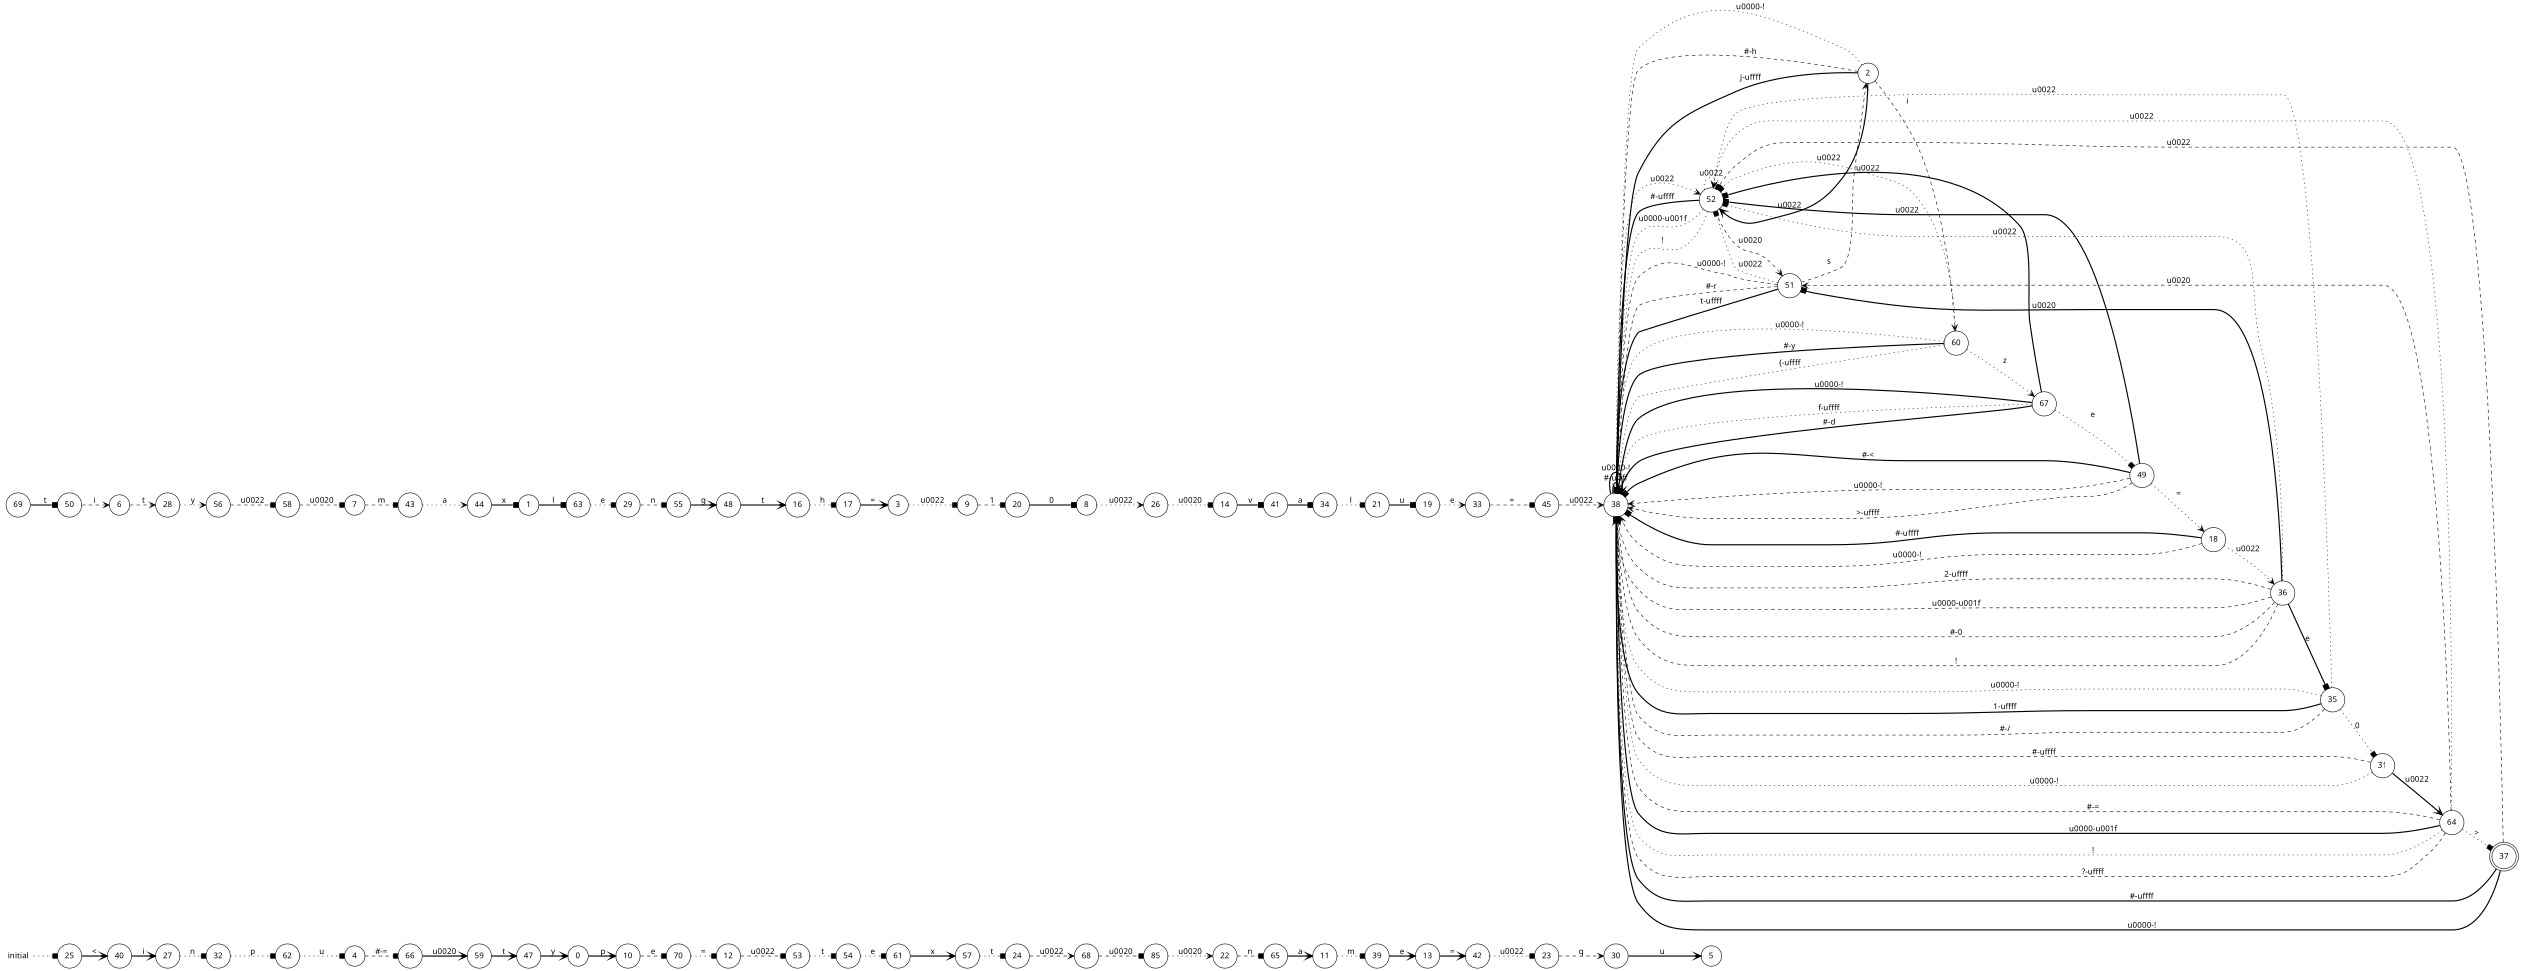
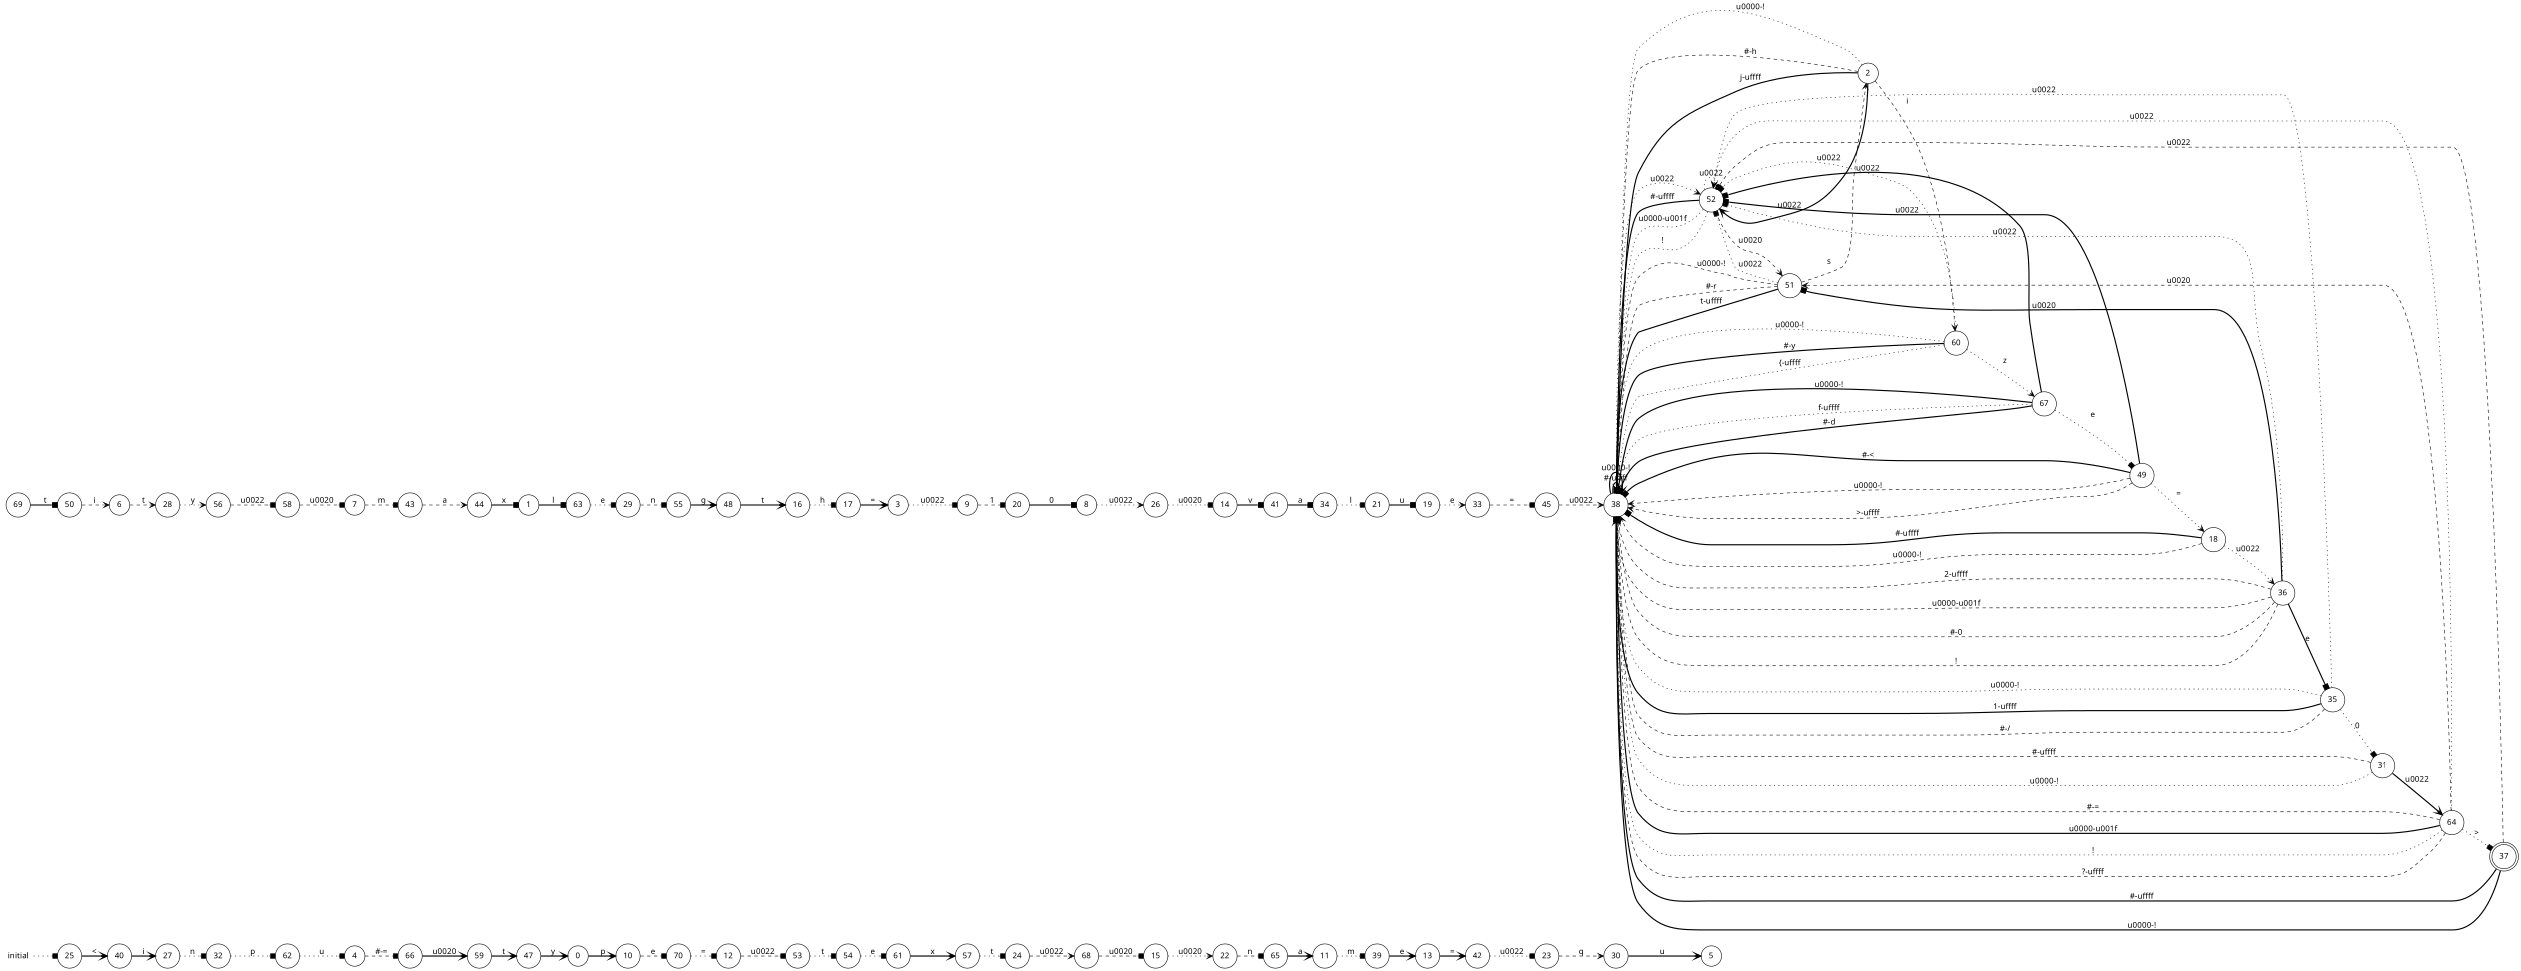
(442, 505) -> (442, 505)
(1156, 956) -> (1156, 956)
